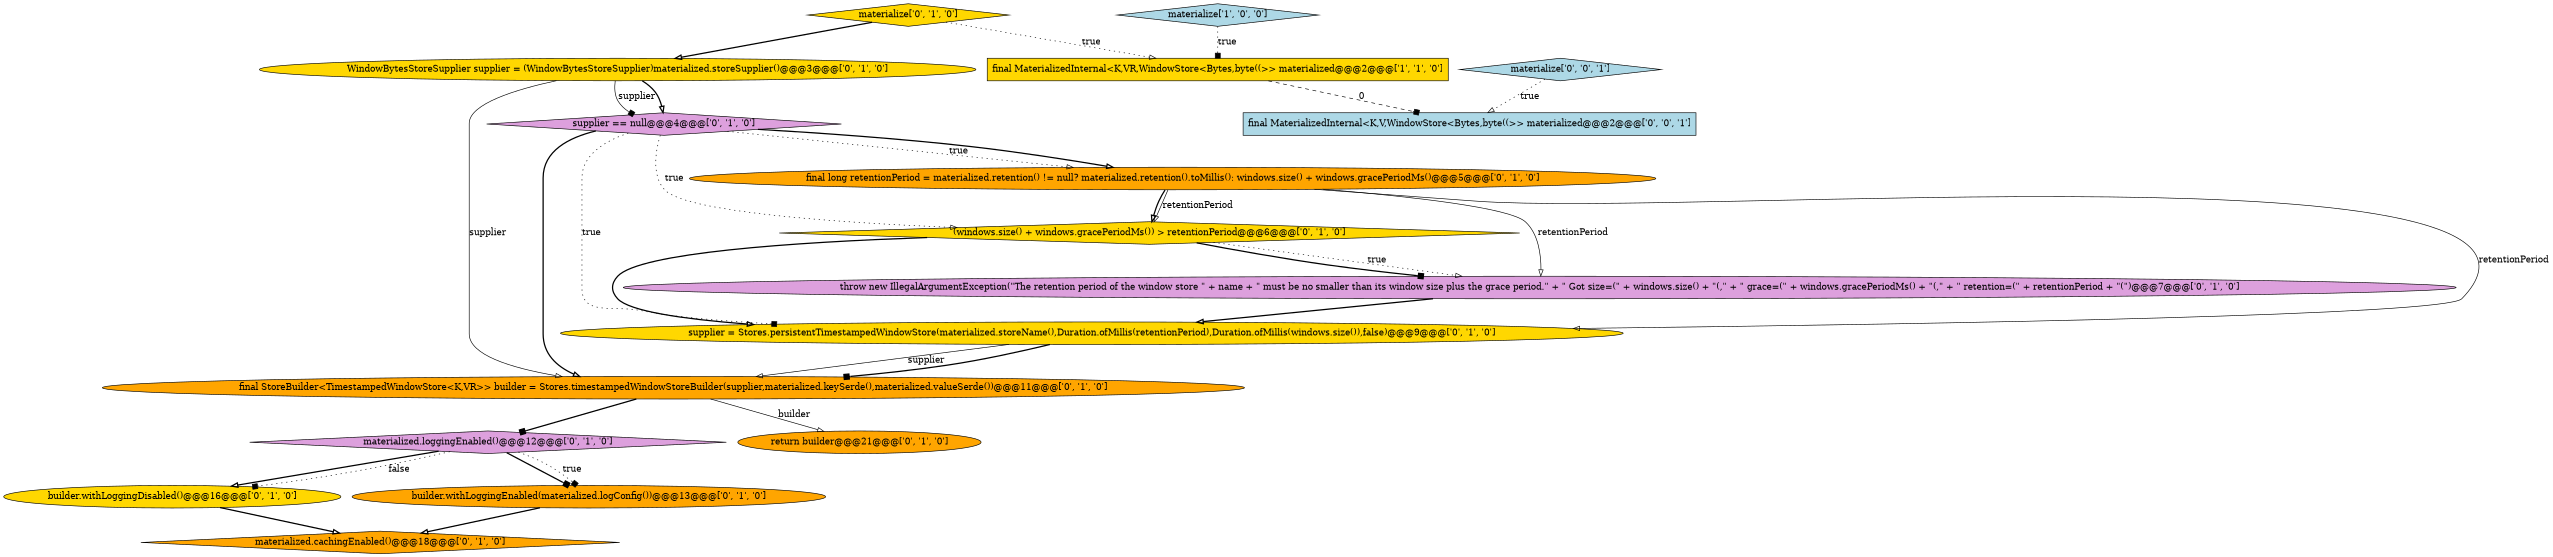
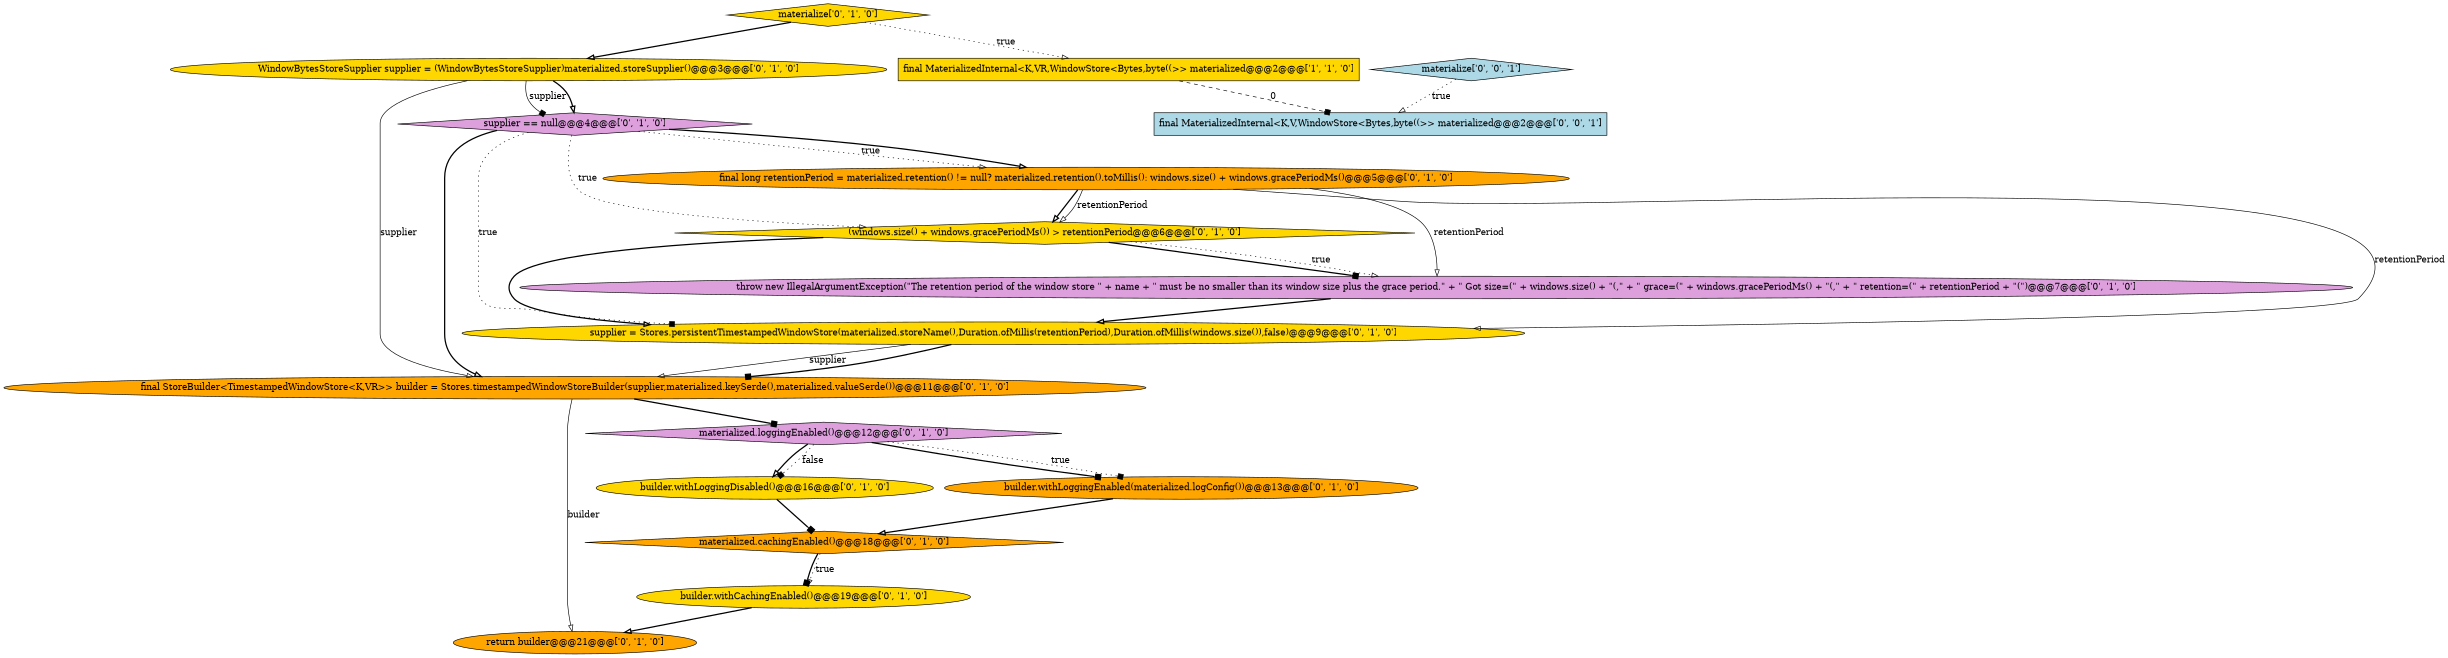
(1218, 15) -> none
(277, 520) -> (792, 513)
none -> (804, 597)
